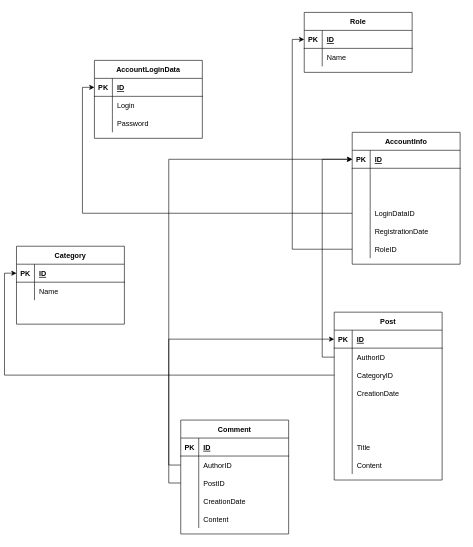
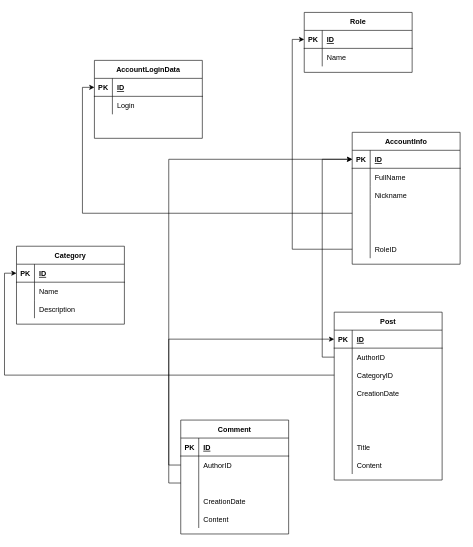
(158, 123) -> none
none -> (416, 177)
none -> (416, 195)
(416, 213) -> none
(416, 231) -> none
none -> (80, 309)
(244, 483) -> none
